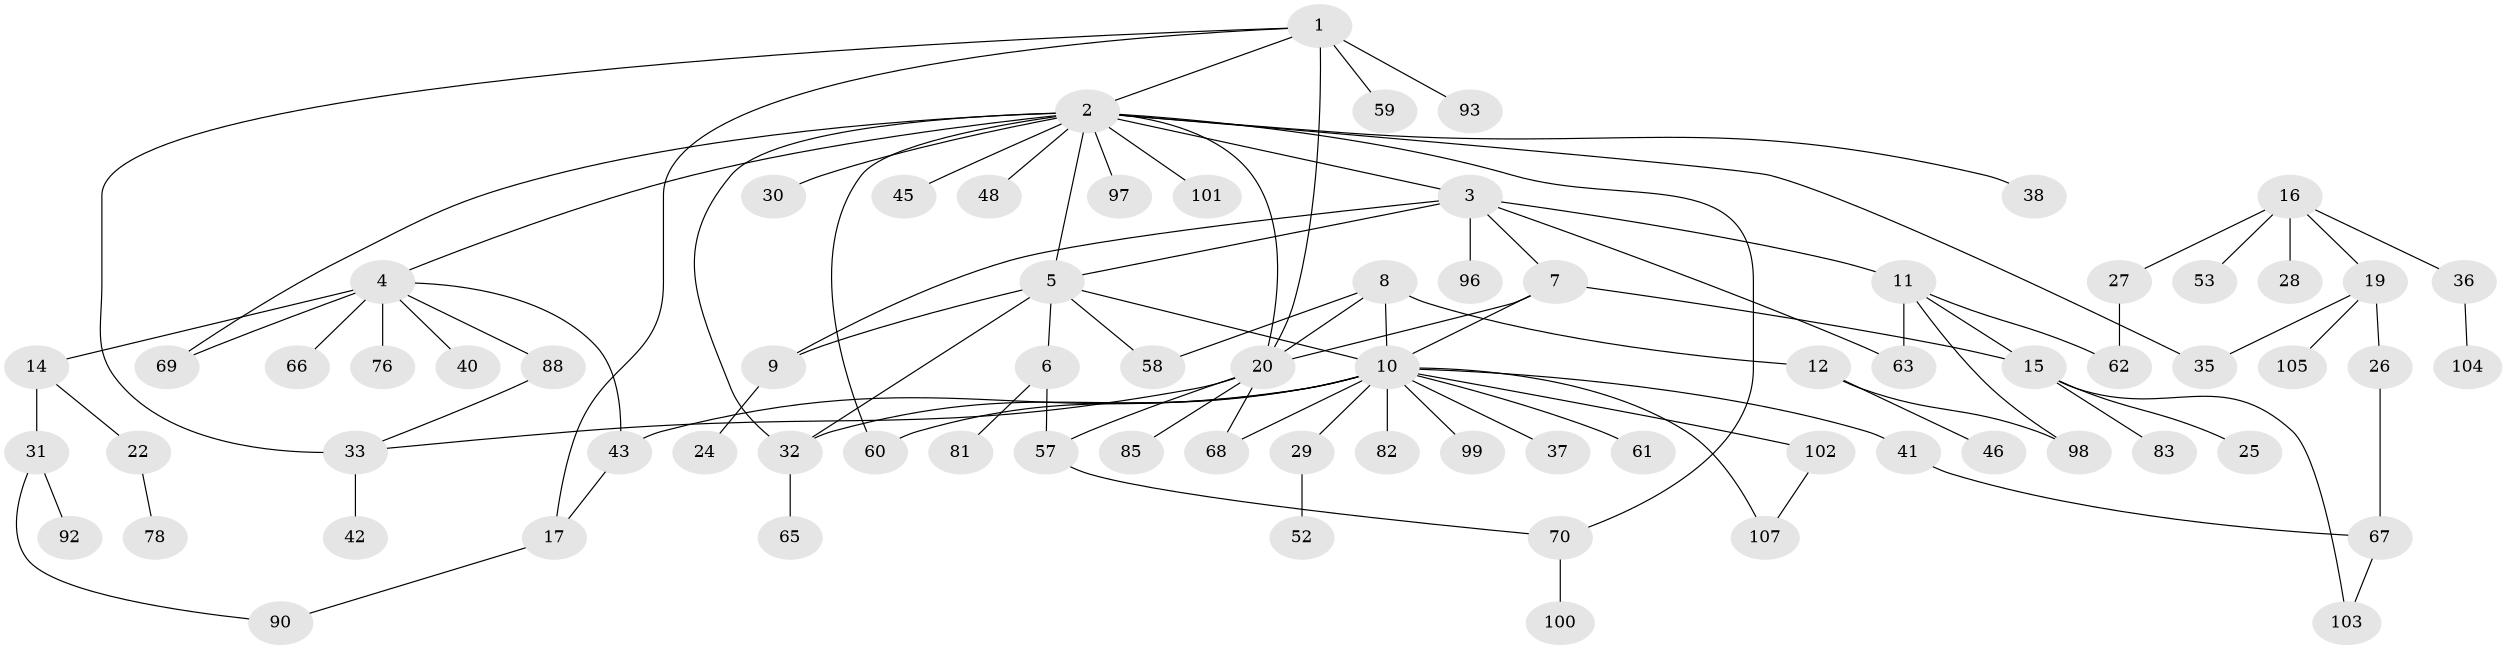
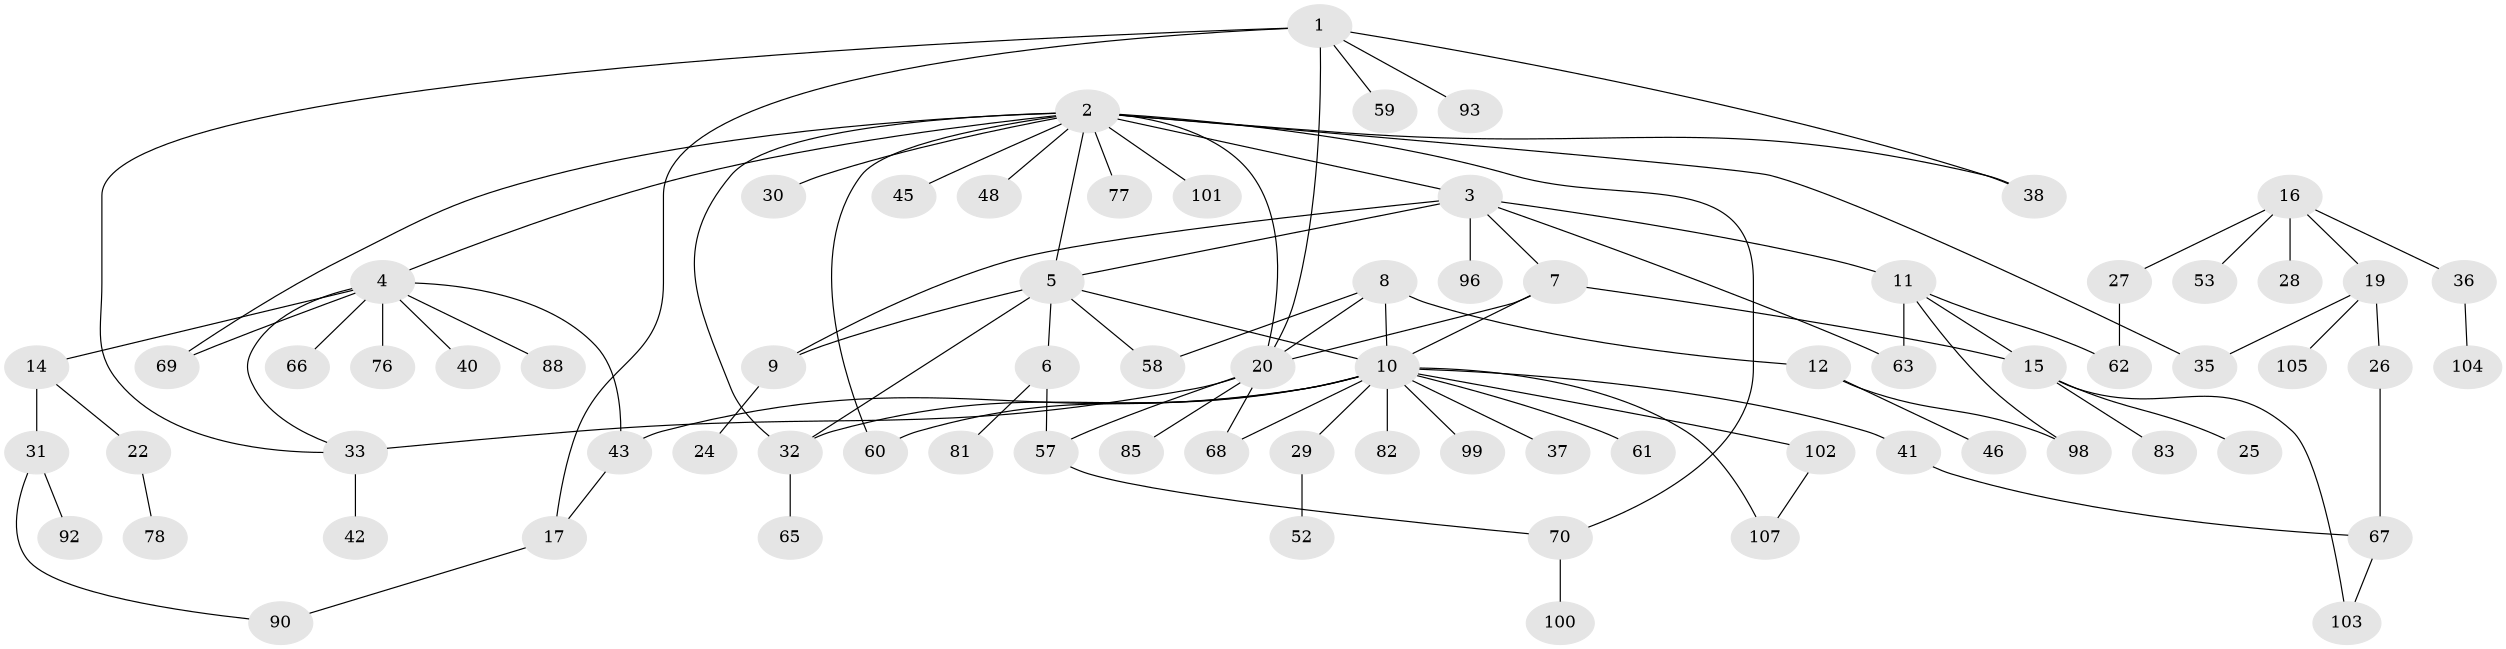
(1204, 69) -> (1682, 96)
(1120, 197) -> (1120, 197)
(456, 412) -> (250, 356)
